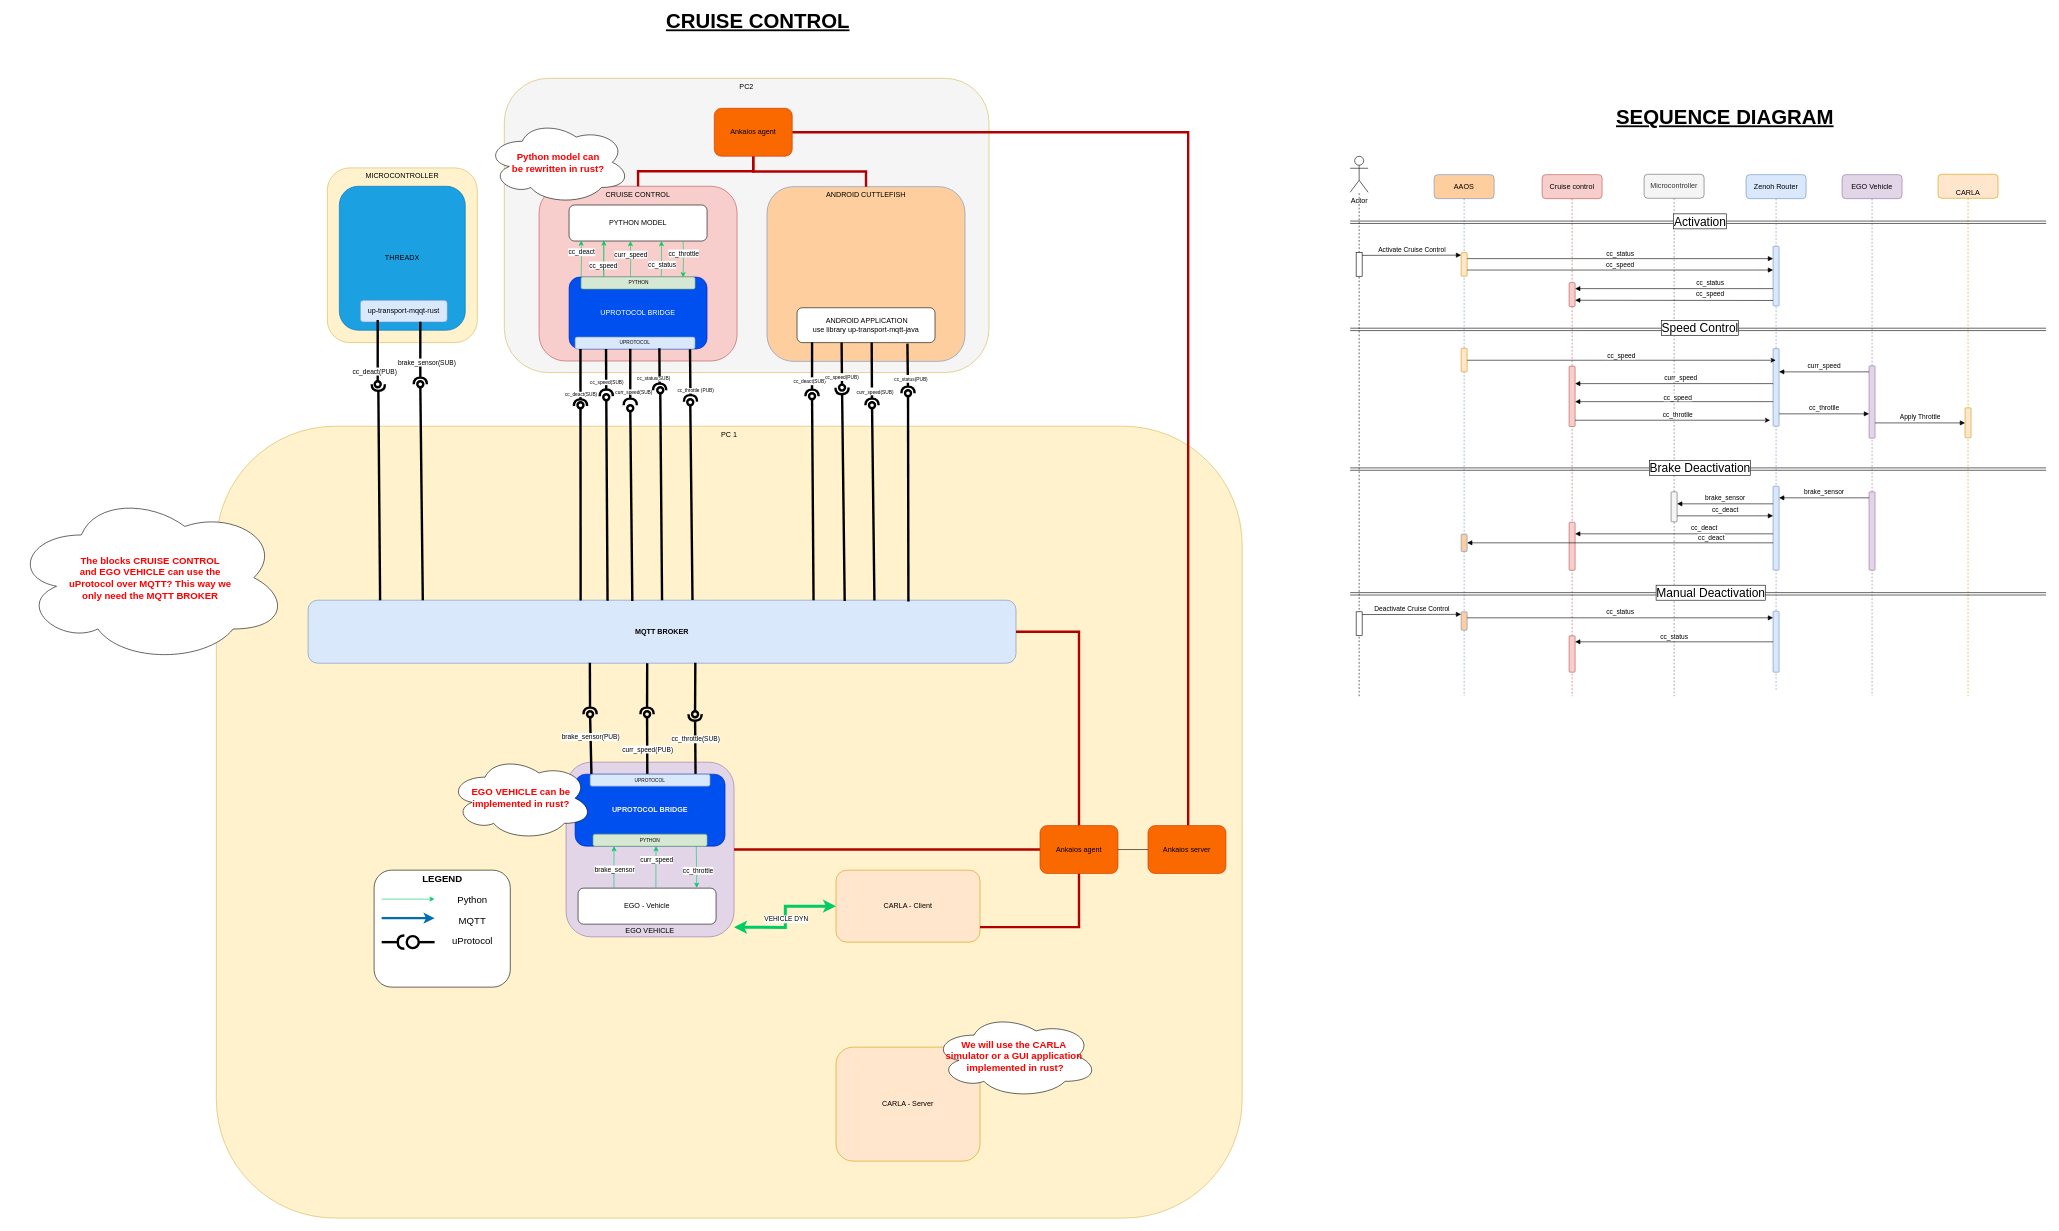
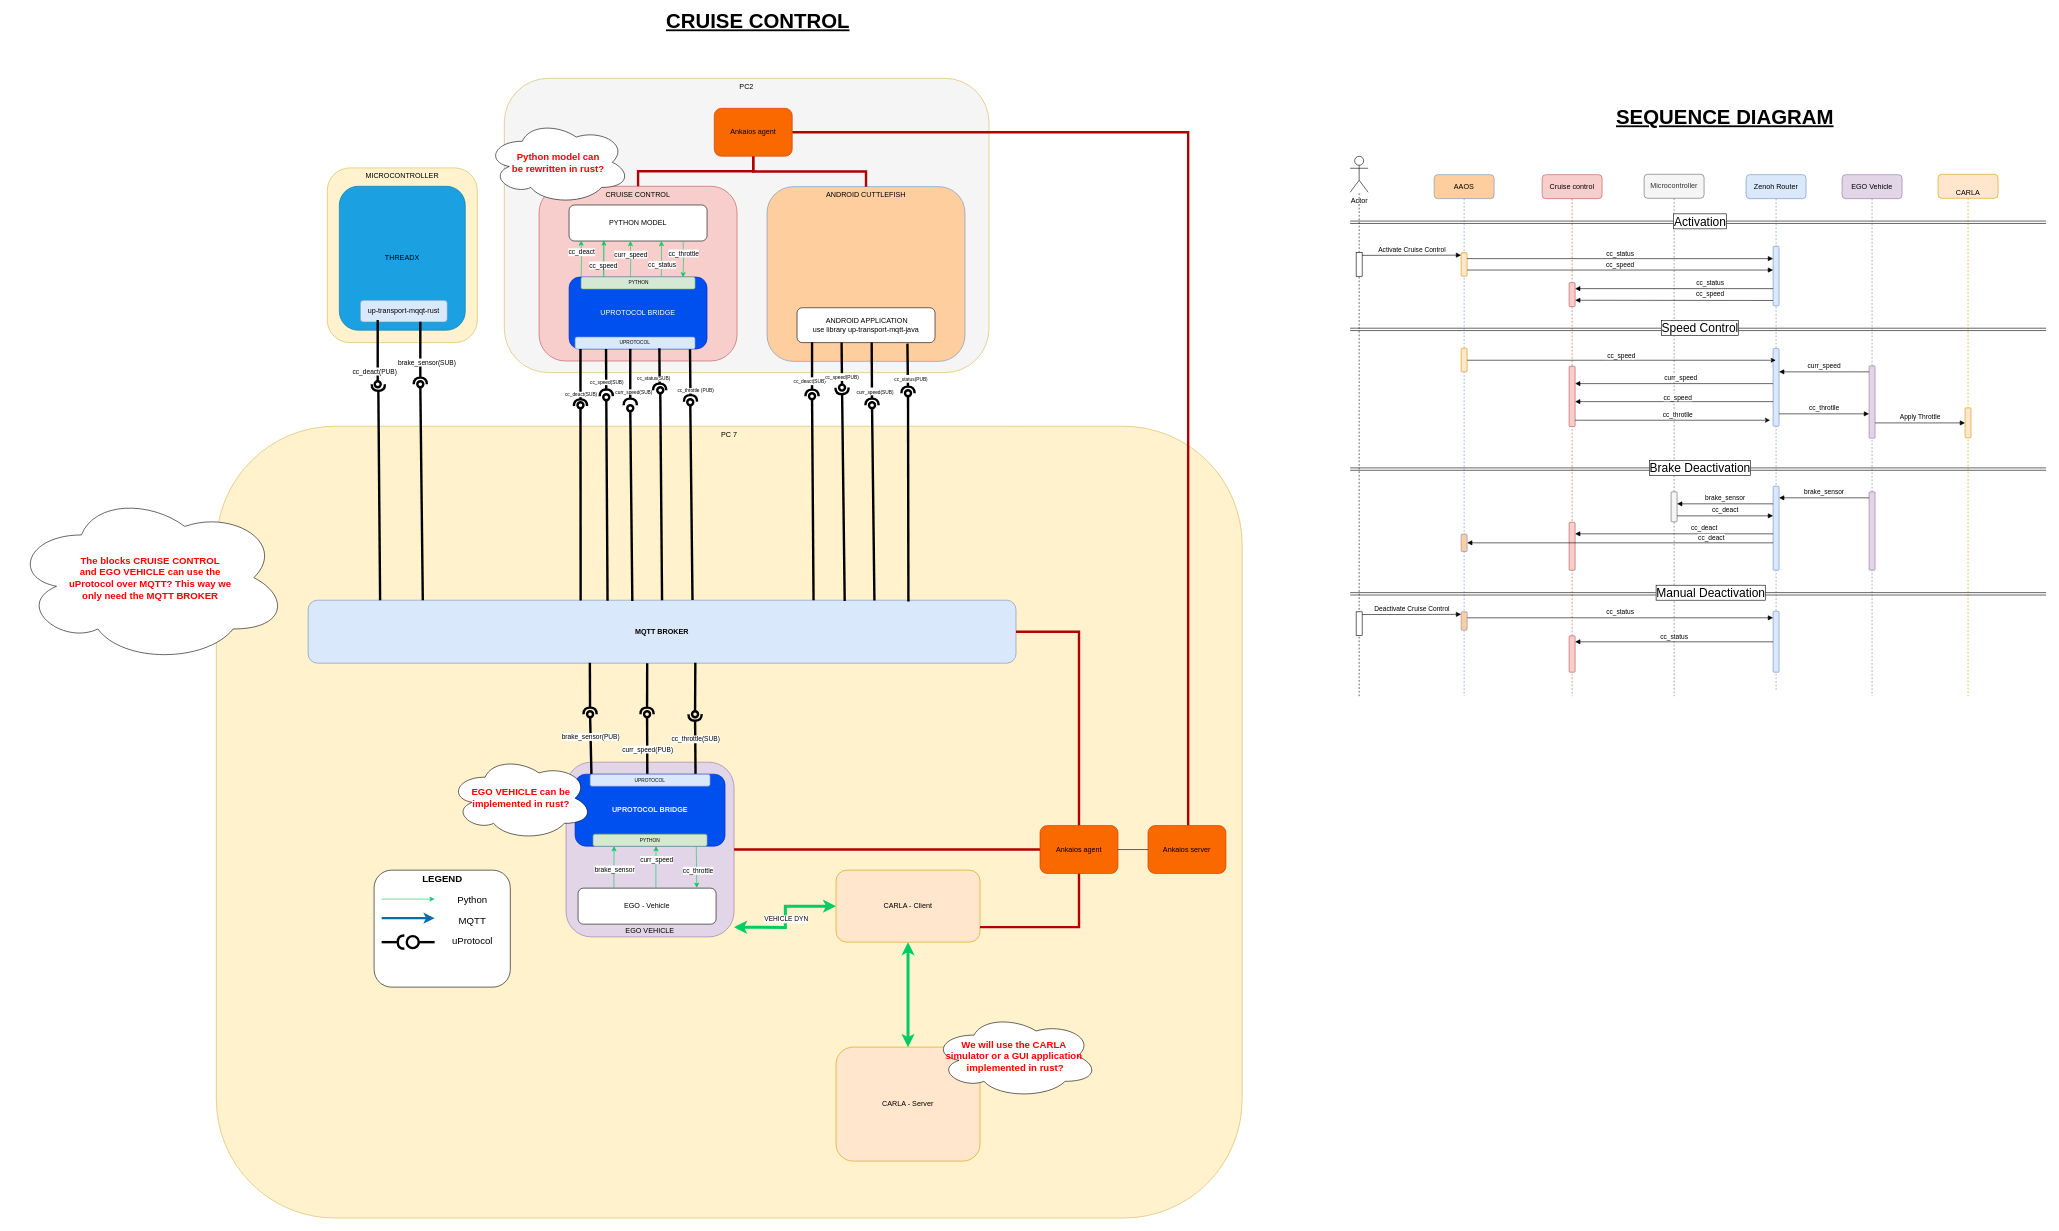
(729, 435) -> (729, 435)
none -> (908, 995)
